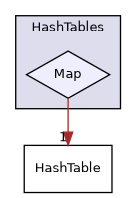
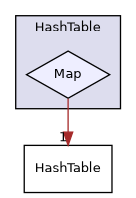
(68, 28) -> (68, 28)
